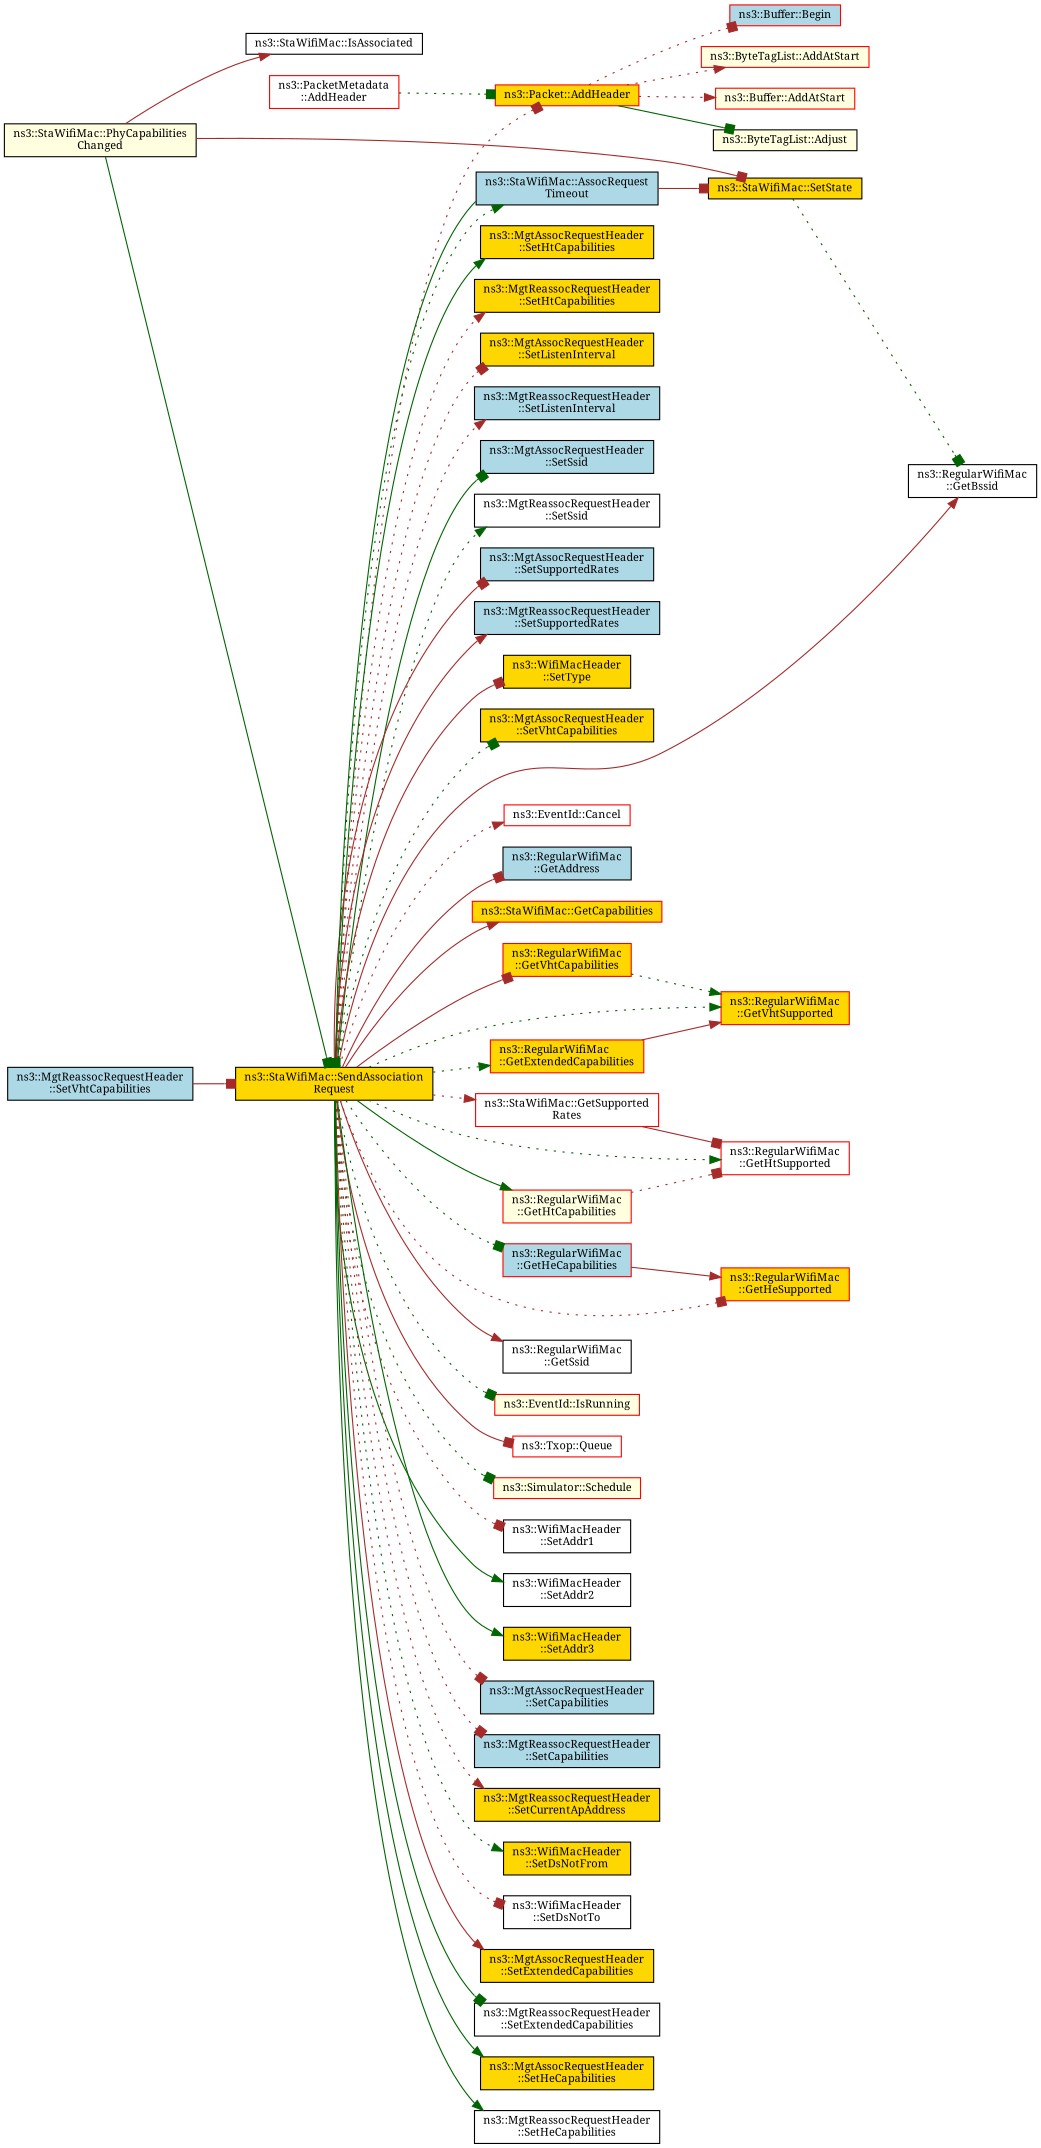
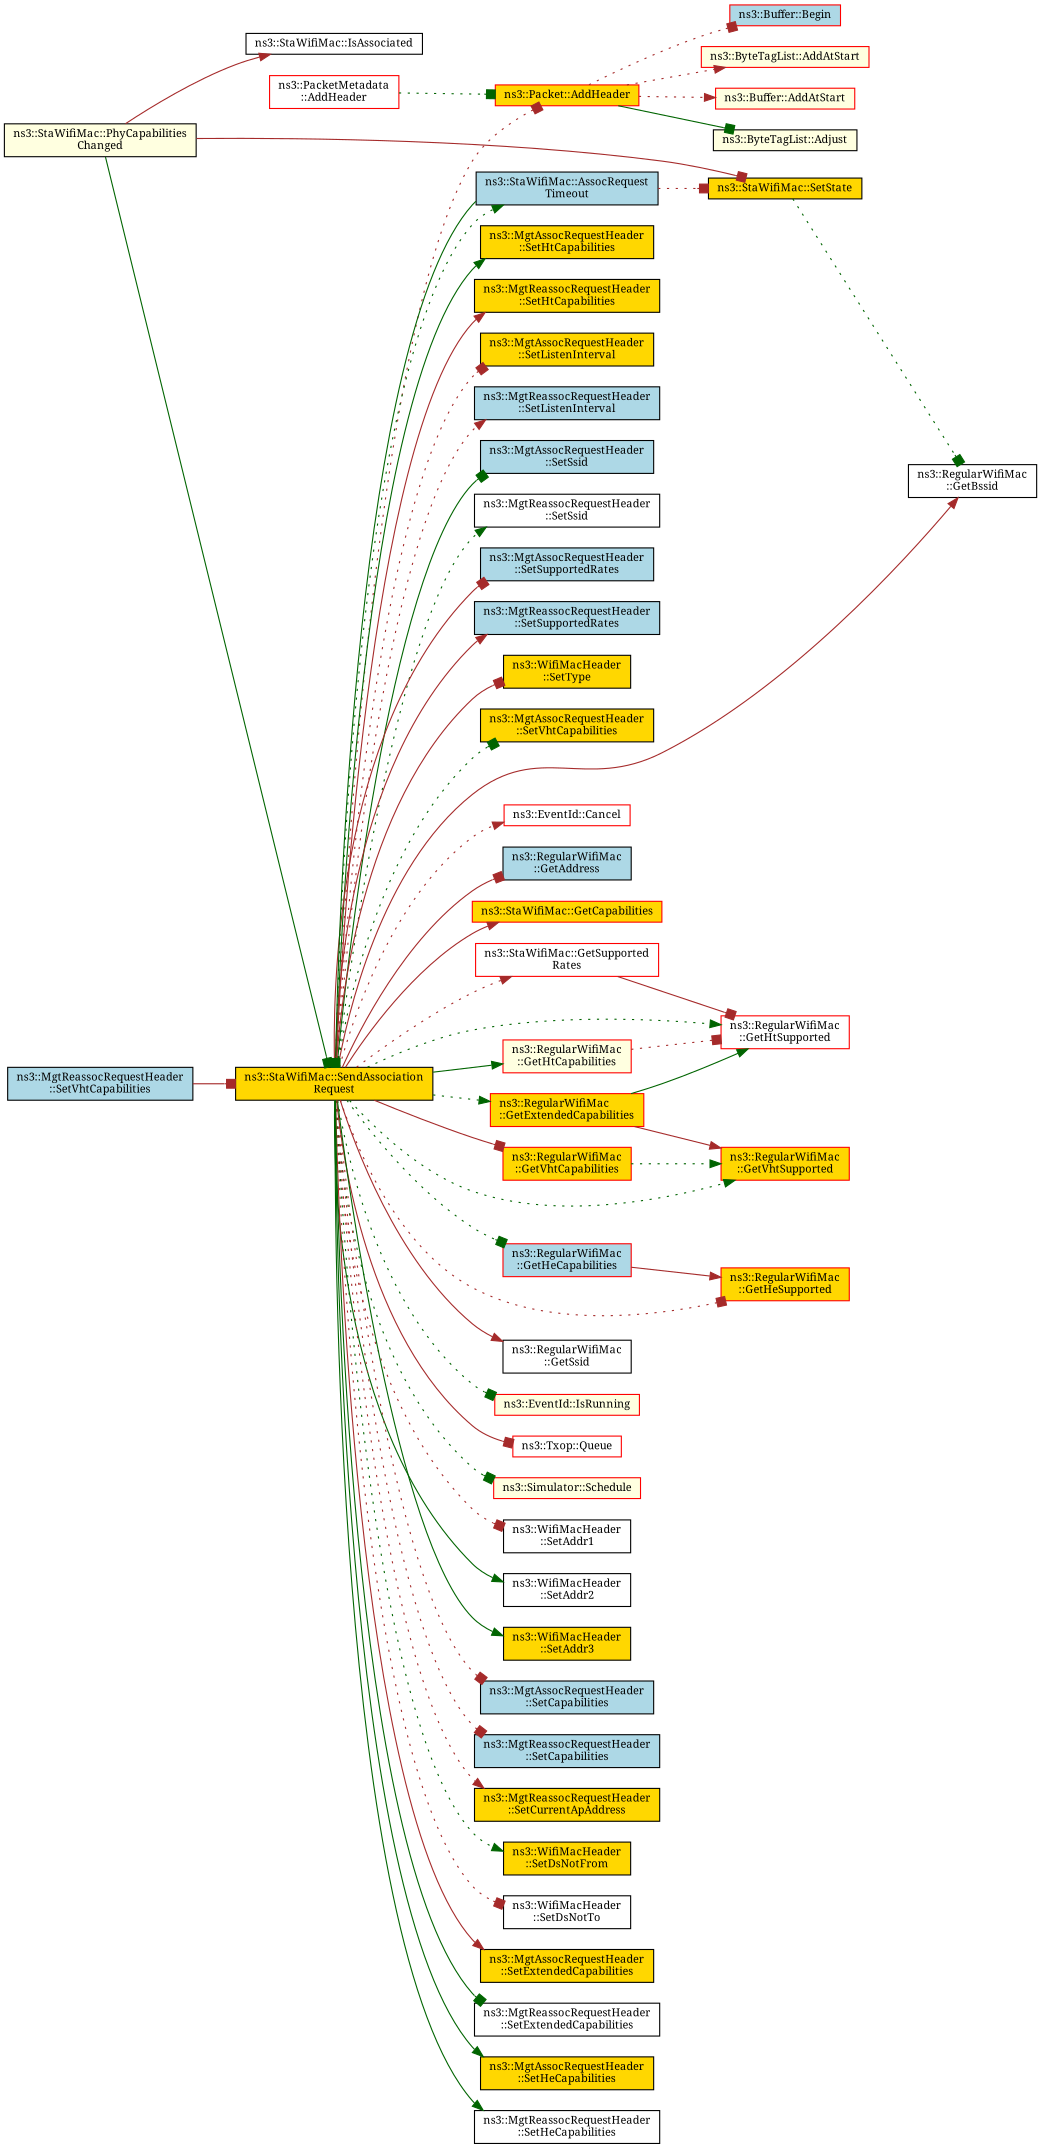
(678, 188) -> (678, 188)
(372, 665) -> (372, 665)
none -> (685, 1075)
